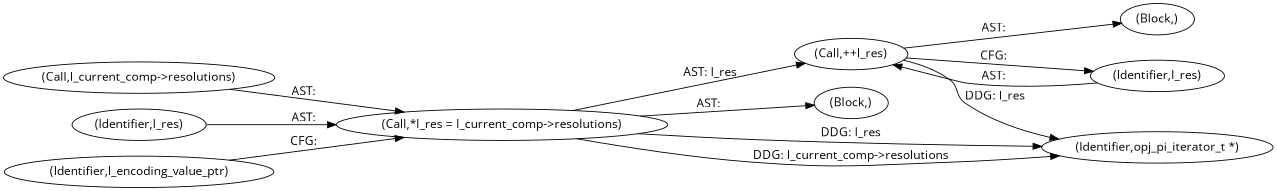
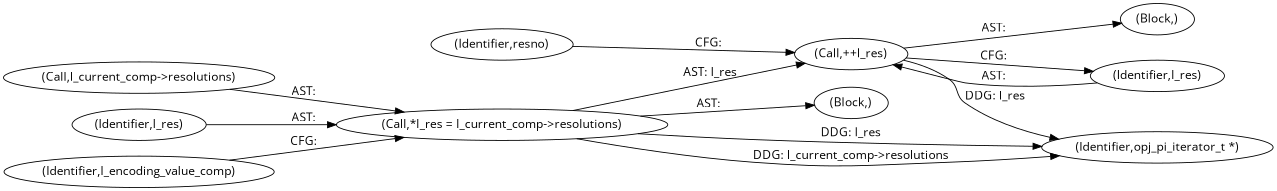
none -> (502, 44)
(139, 172) -> (139, 172)
